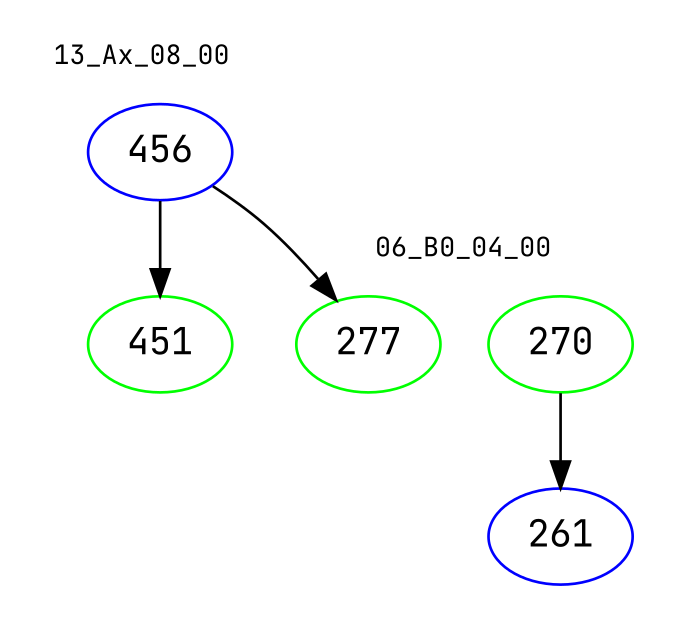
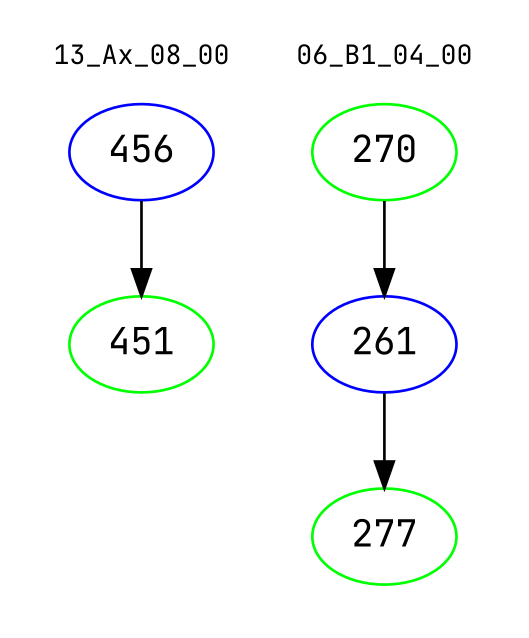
(464, 250) -> (386, 57)
(292, 251) -> (384, 427)
